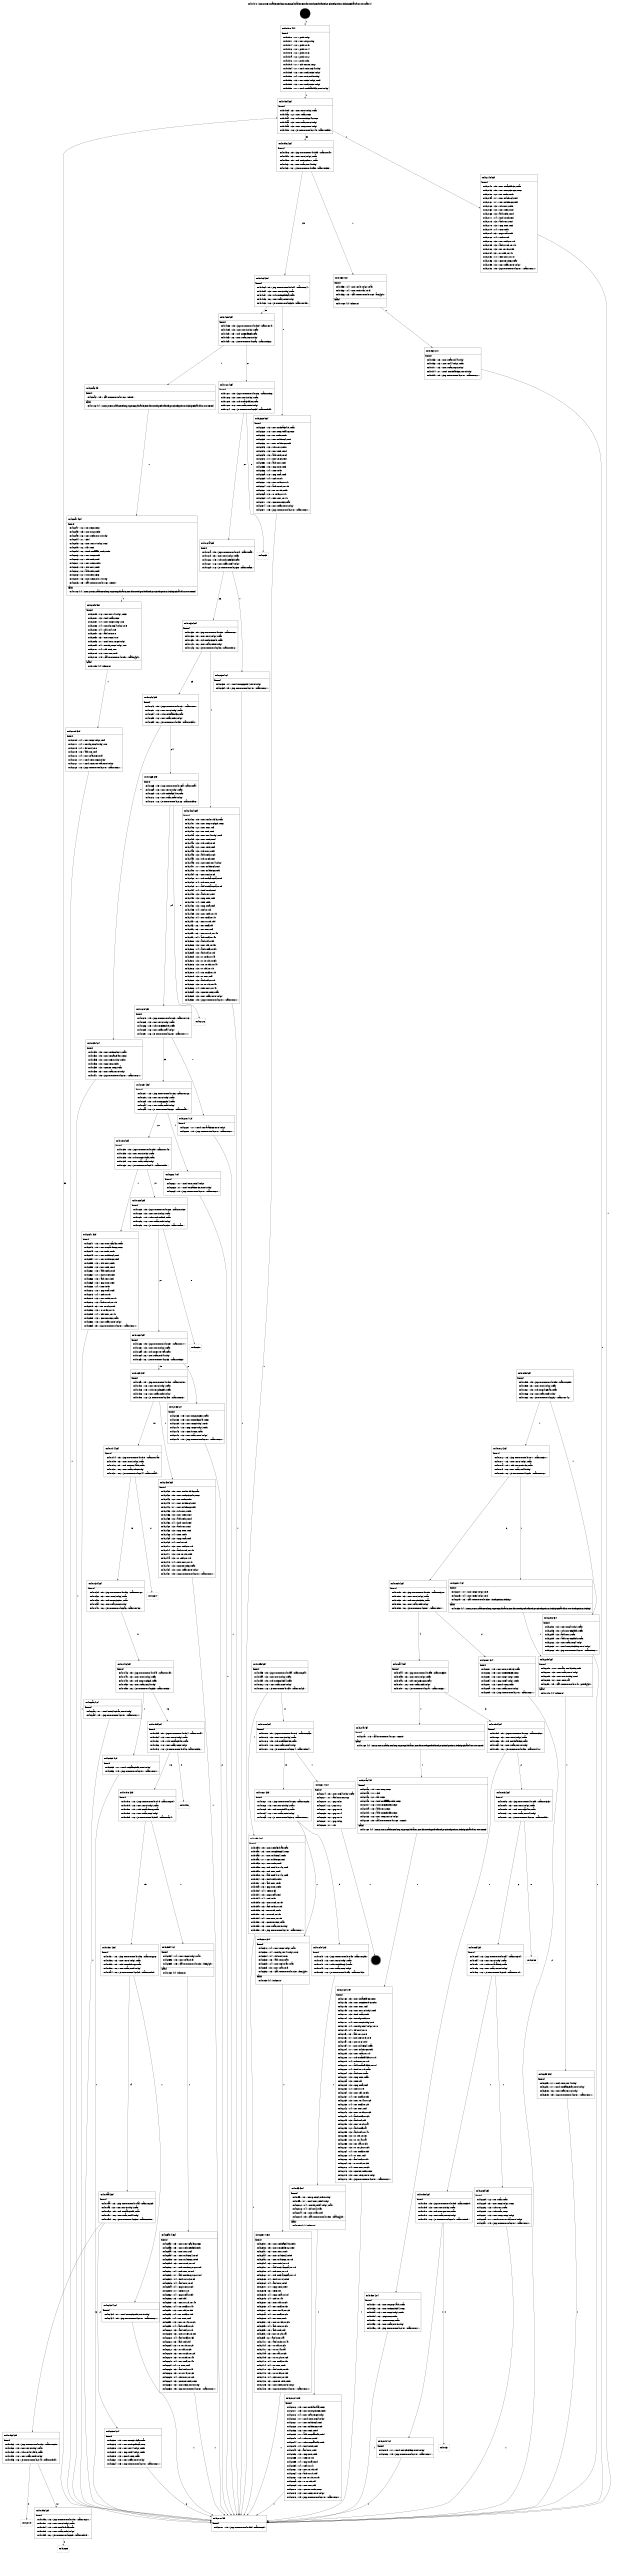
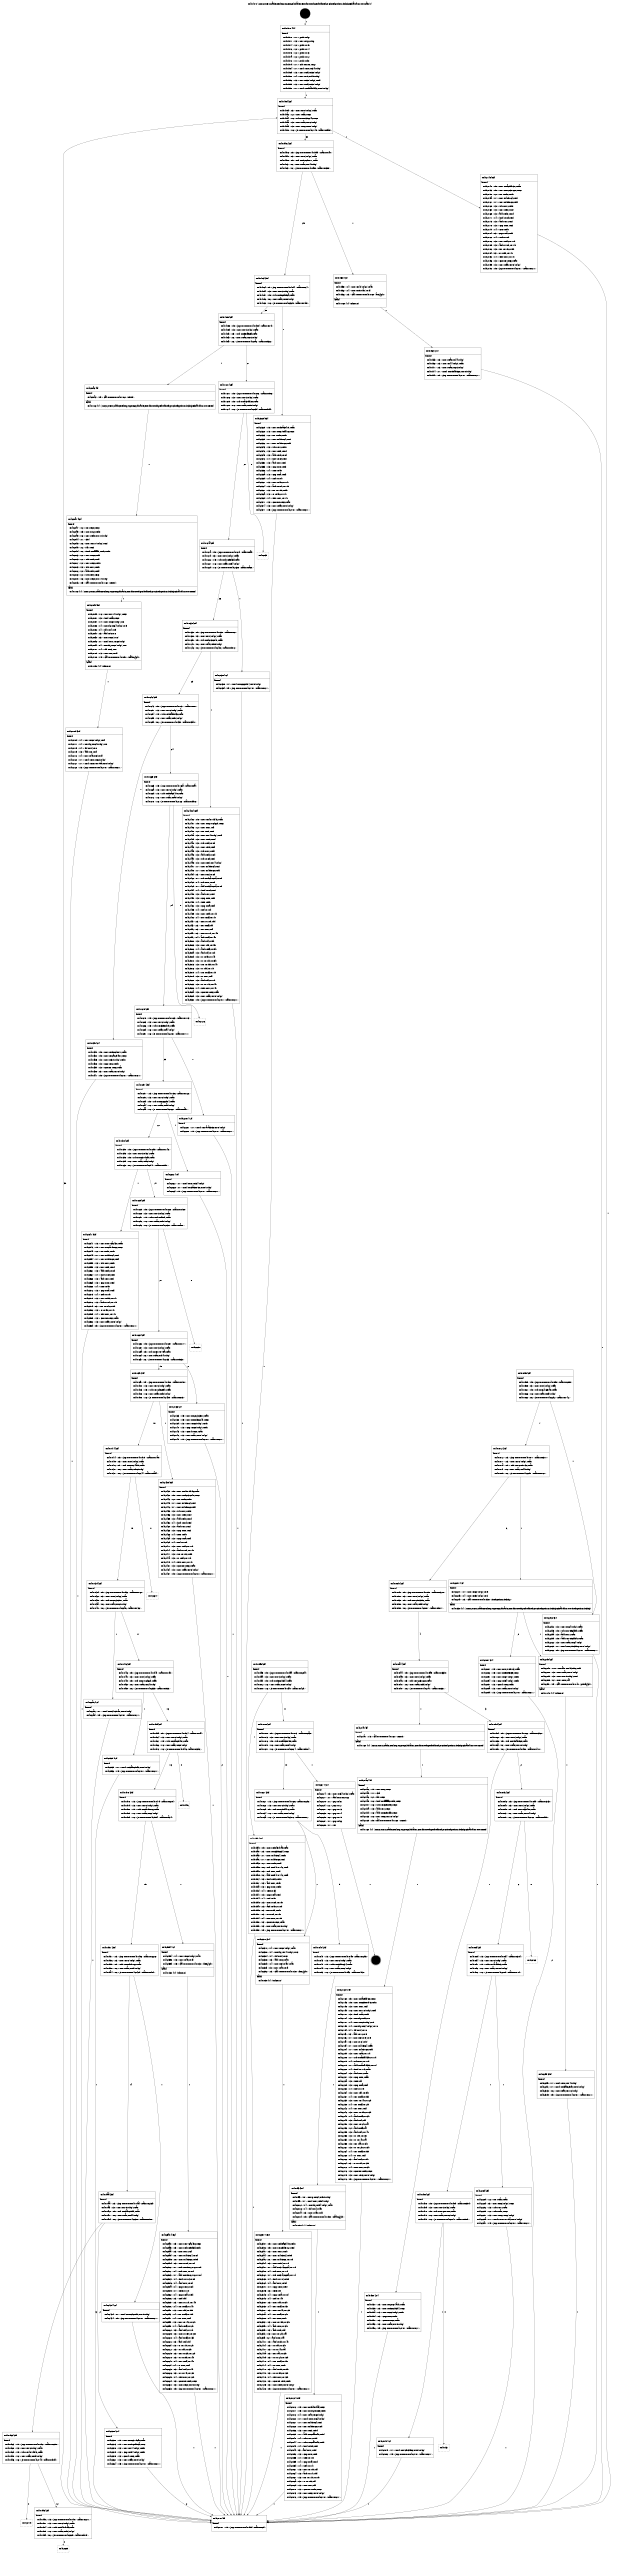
(460, 1634) -> (514, 1634)
none -> (114, 1655)
